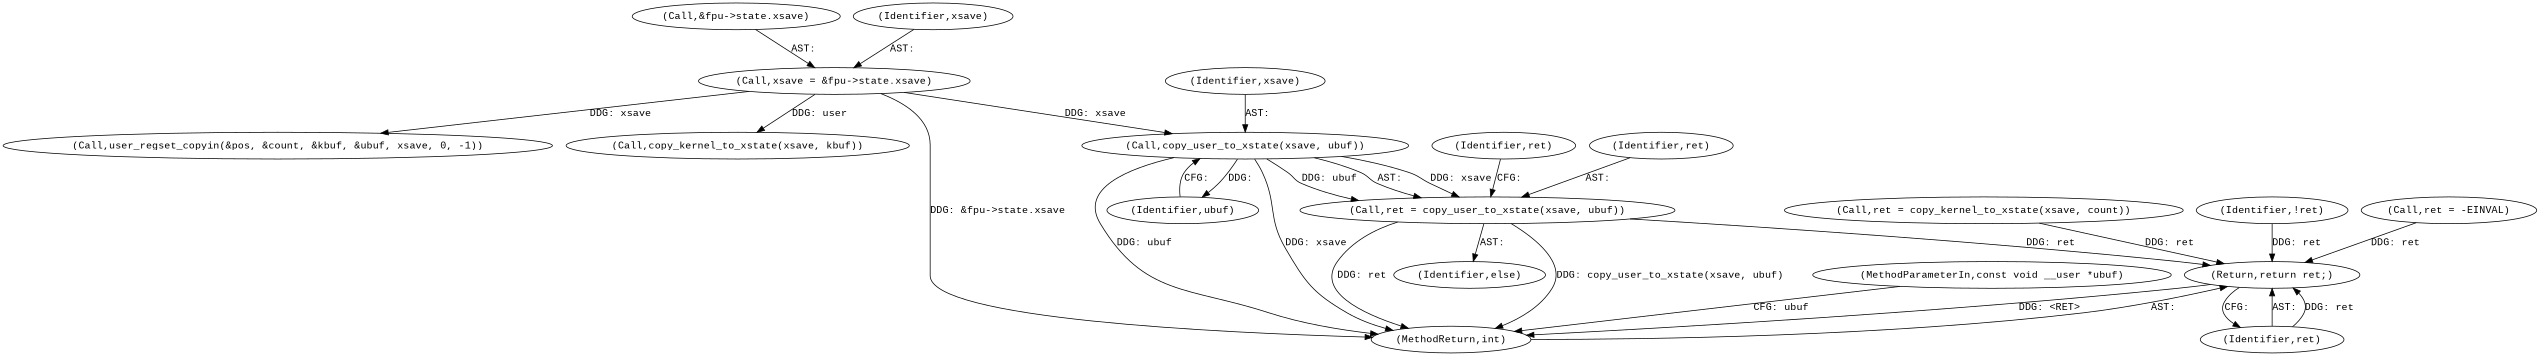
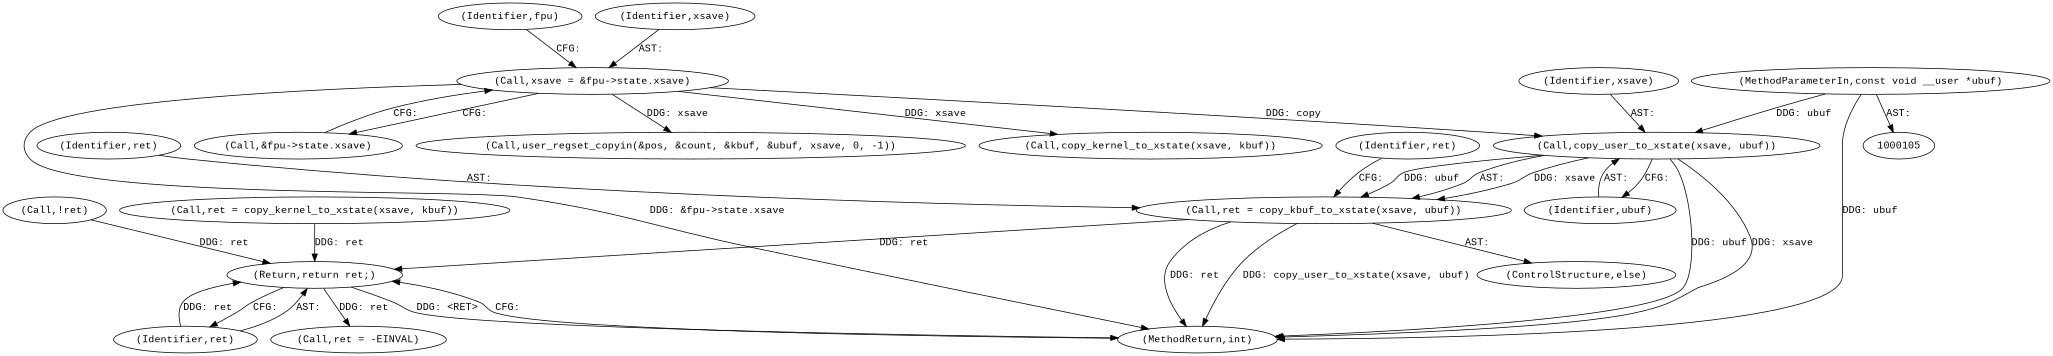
none -> (510, 16)
(807, 49) -> (409, 113)
none -> (1764, 111)
none -> (448, 113)
(820, 113) -> (936, 113)
(1095, 113) -> (1294, 113)
none -> (1899, 146)
(1200, 178) -> (1619, 178)
(1244, 178) -> (1660, 178)
(1487, 210) -> (1324, 210)
(1984, 210) -> (315, 210)
(2272, 210) -> (55, 210)
(2364, 241) -> (334, 304)
(1470, 275) -> (1576, 275)
(1781, 307) -> (1870, 210)
(2167, 307) -> (511, 307)
